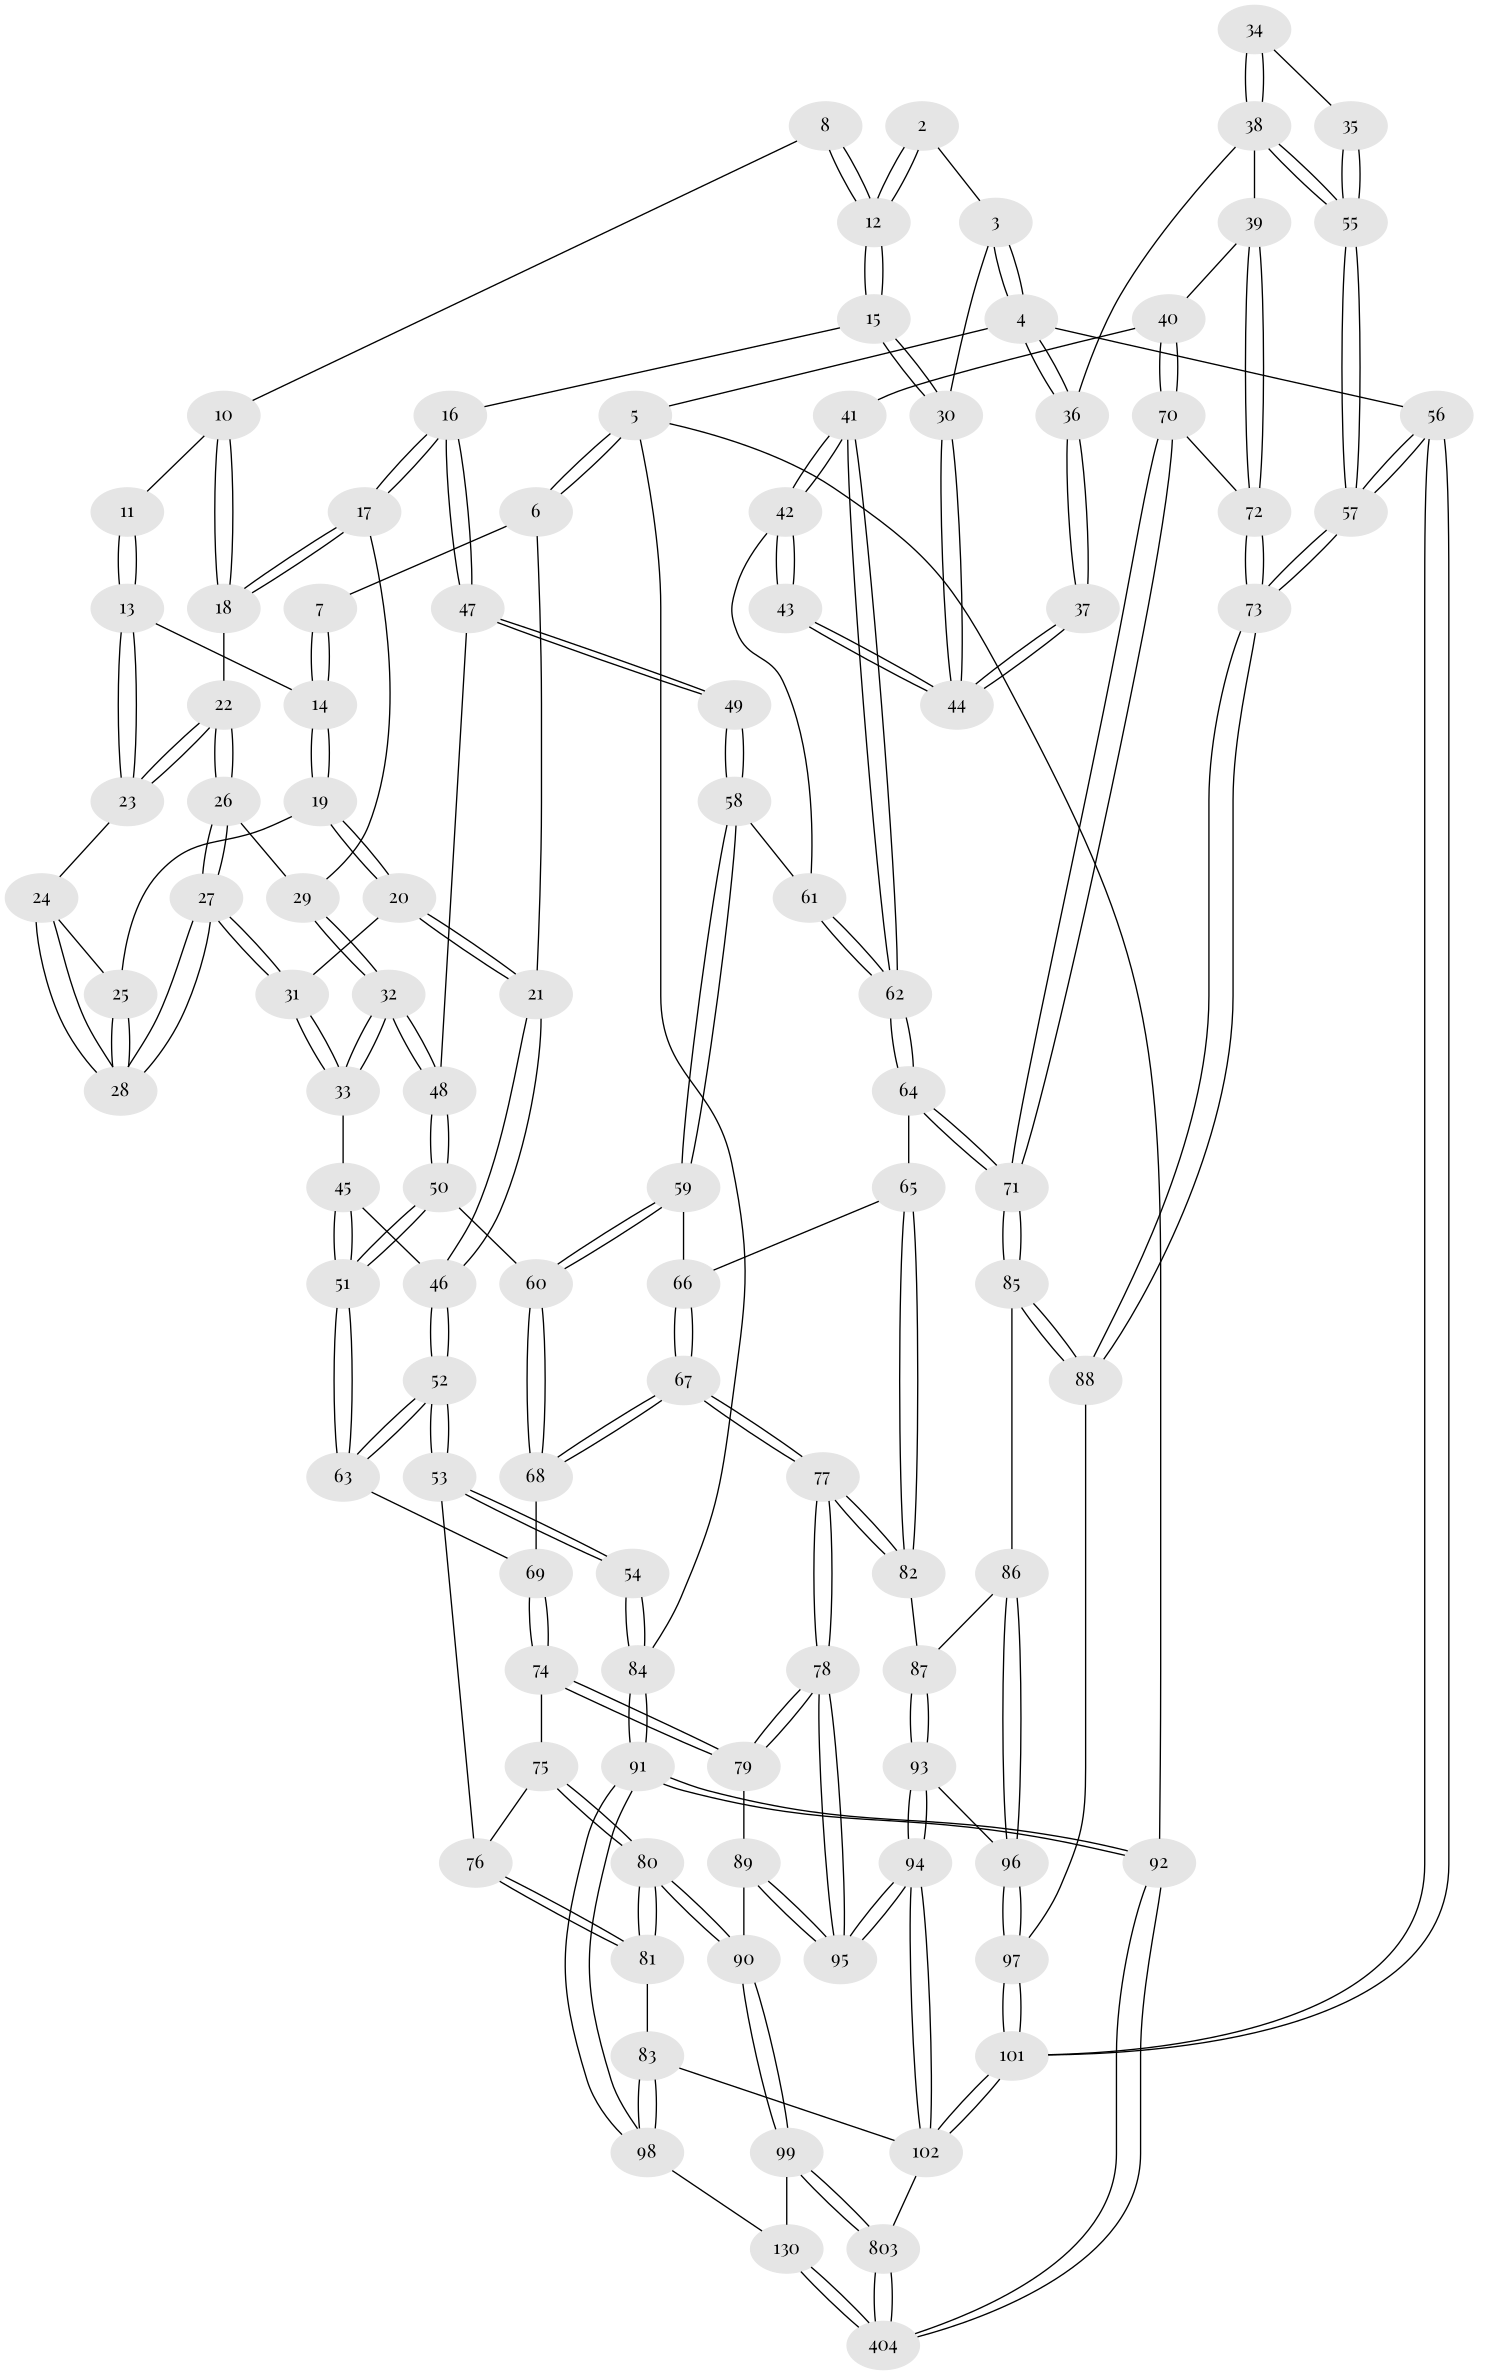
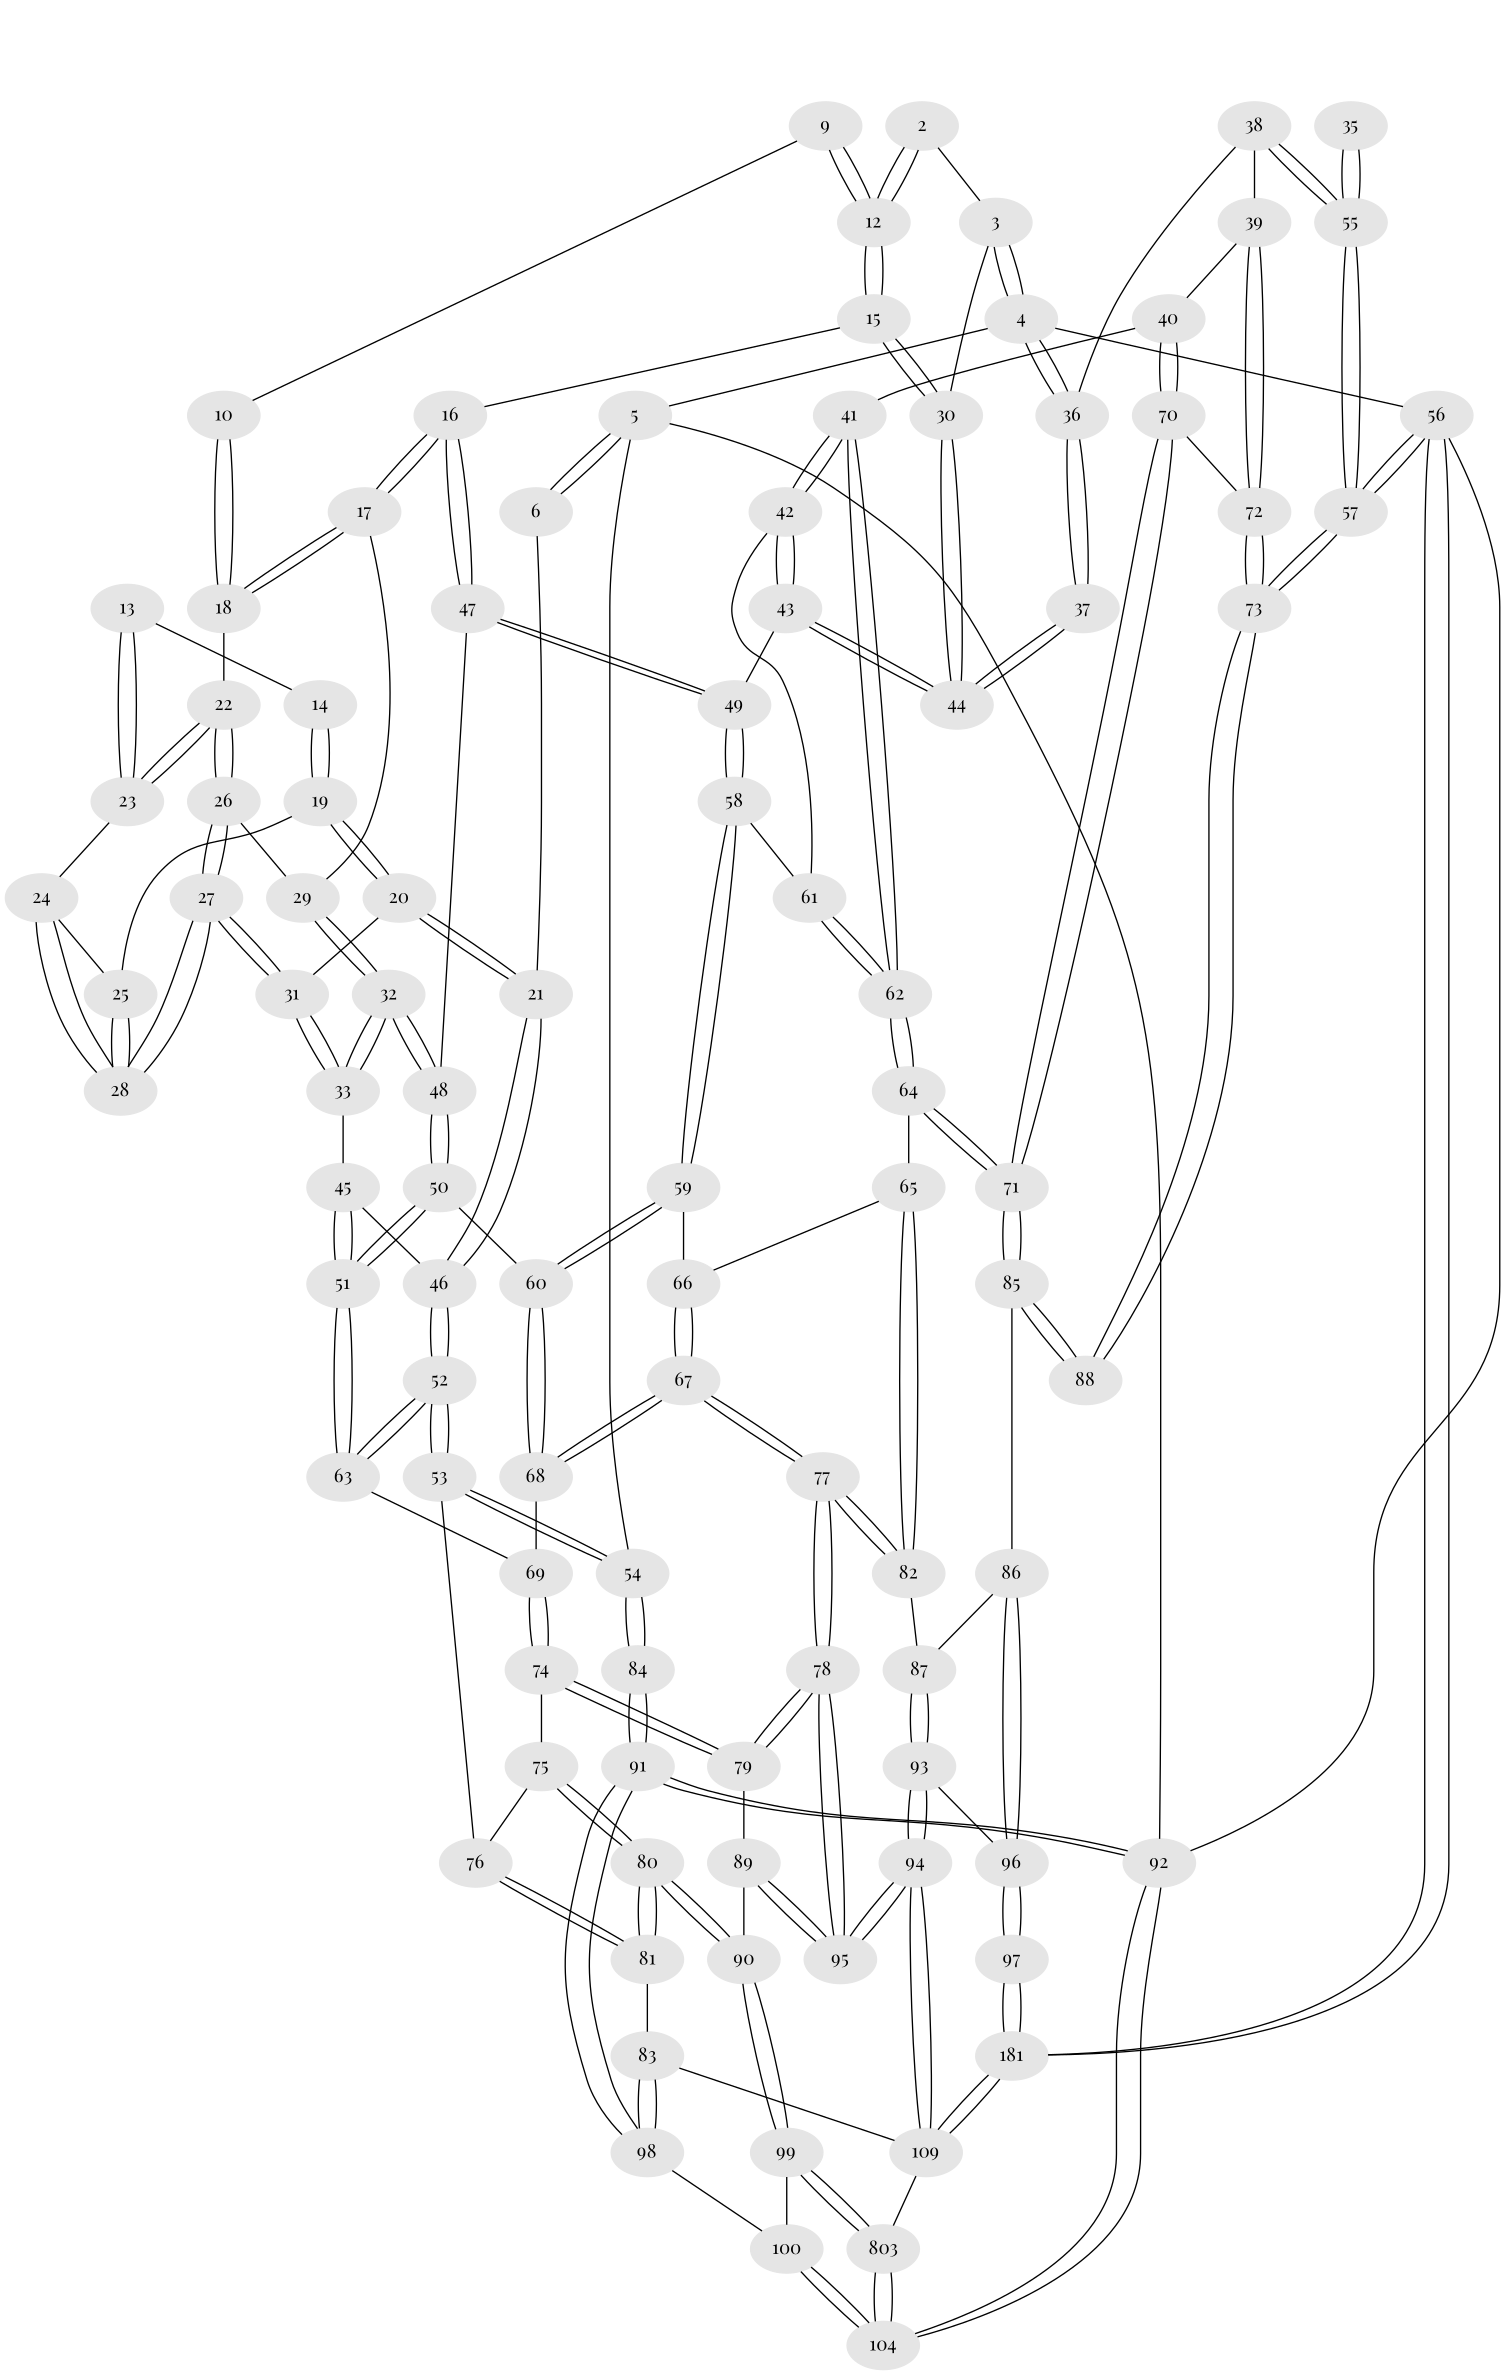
(1254, 29) -> none
(826, 126) -> (826, 126)
(127, 512) -> none
(320, 608) -> none
none -> (764, 649)
(676, 1057) -> (610, 994)
none -> (1500, 1203)
(1086, 1678) -> none
(1012, 2056) -> (1012, 2056)
(926, 2152) -> (926, 2152)
(787, 2249) -> (787, 2249)
(883, 2345) -> (883, 2345)
